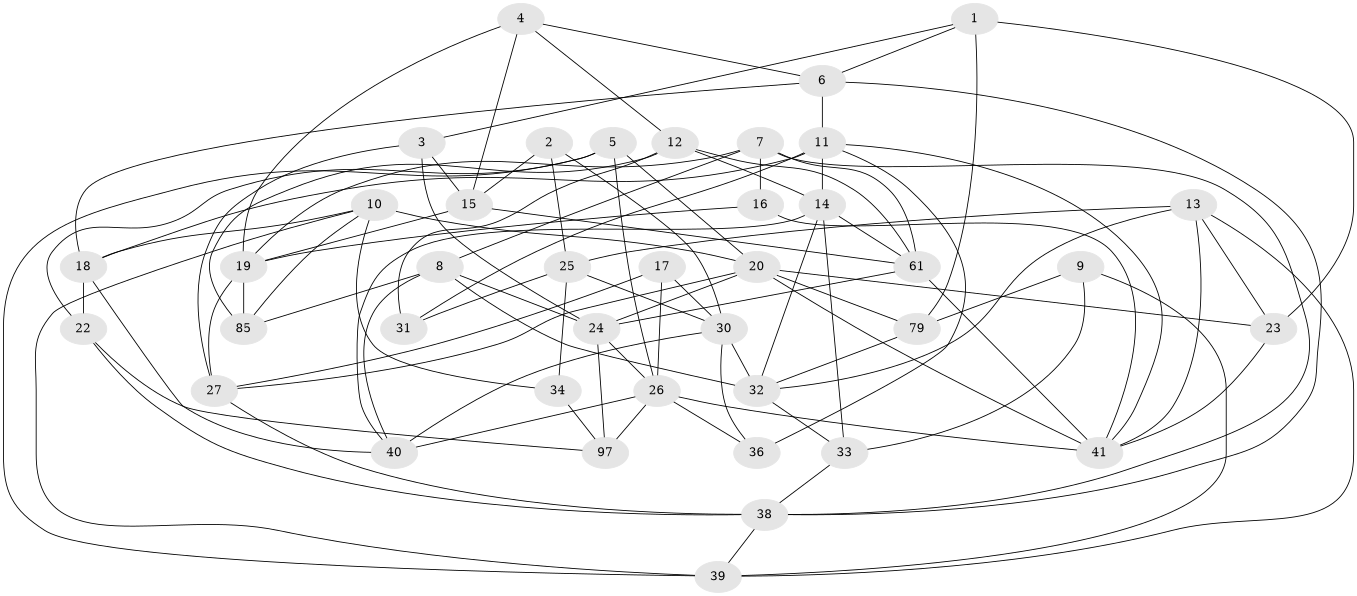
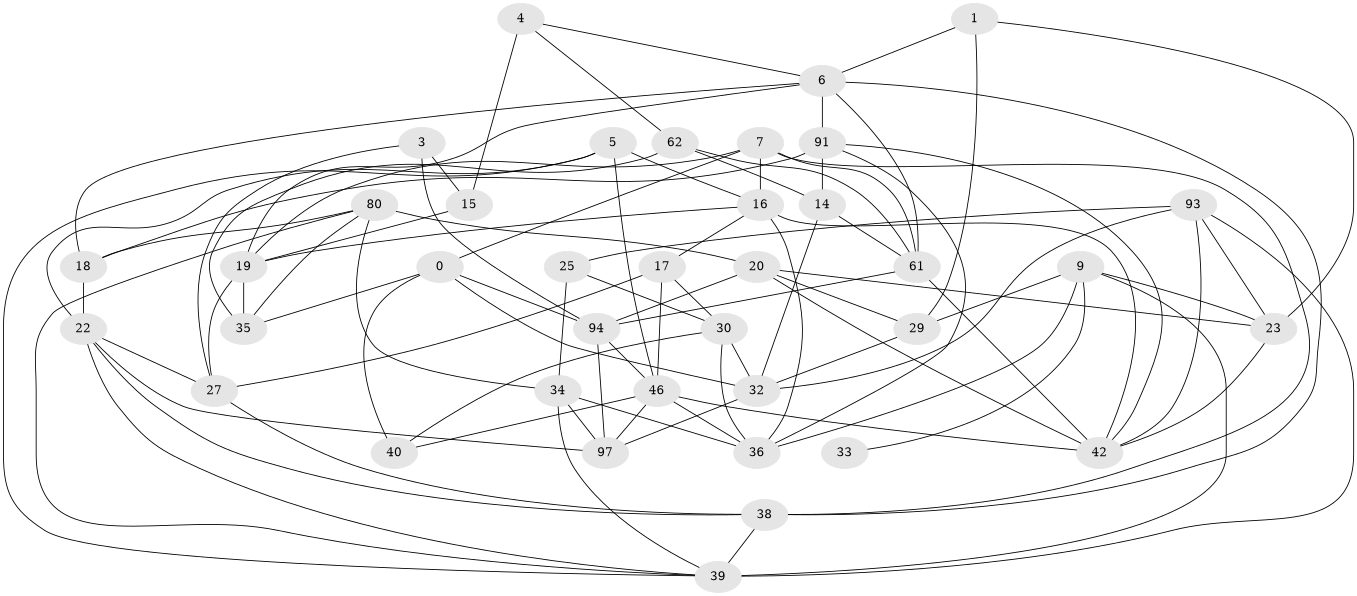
(698, 81) -> none
(341, 109) -> (503, 133)
(549, 143) -> none
(675, 143) -> (675, 143)
(822, 143) -> (822, 143)
(375, 205) -> (375, 205)
(685, 205) -> (672, 170)
(1194, 205) -> (1194, 205)
none -> (713, 235)
(693, 236) -> (893, 160)
(438, 241) -> none
(440, 267) -> (440, 267)
none -> (1179, 294)
(244, 329) -> (244, 329)
(404, 329) -> none
(597, 329) -> (597, 329)
(834, 329) -> none
(917, 329) -> (917, 329)
none -> (802, 330)
(490, 346) -> (149, 360)
(657, 391) -> (657, 391)
none -> (947, 392)
(201, 416) -> none
none -> (657, 422)
(814, 431) -> (681, 422)
(1100, 453) -> (1100, 453)
(805, 484) -> none
none -> (602, 501)
none -> (358, 523)
